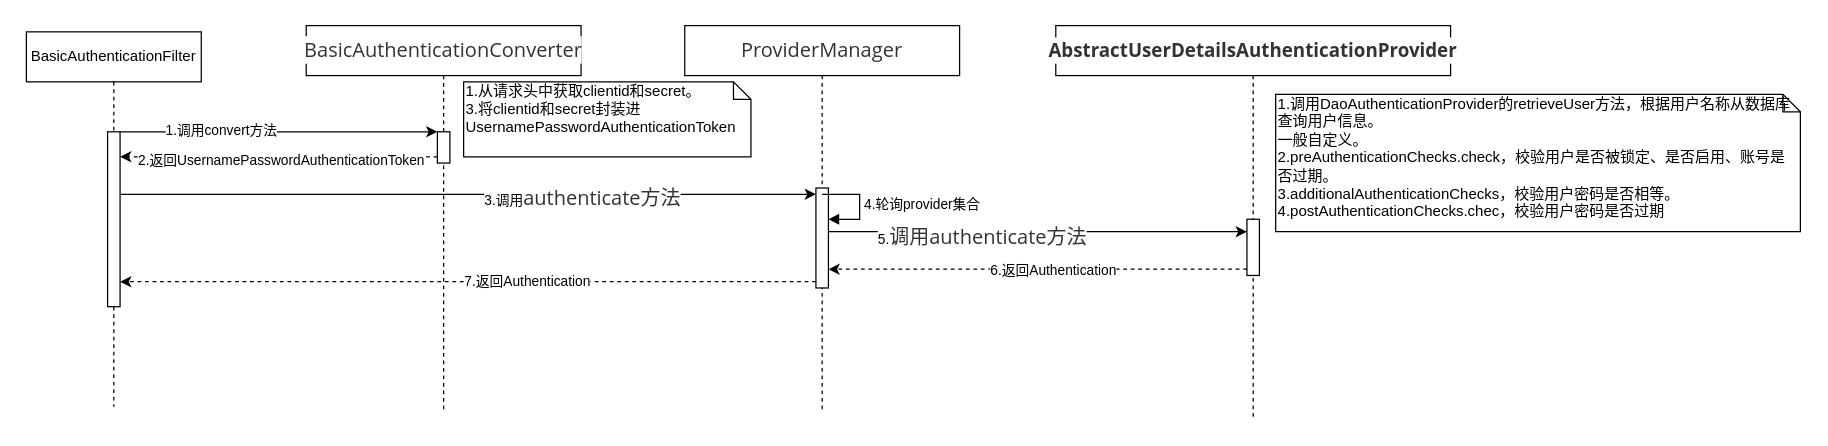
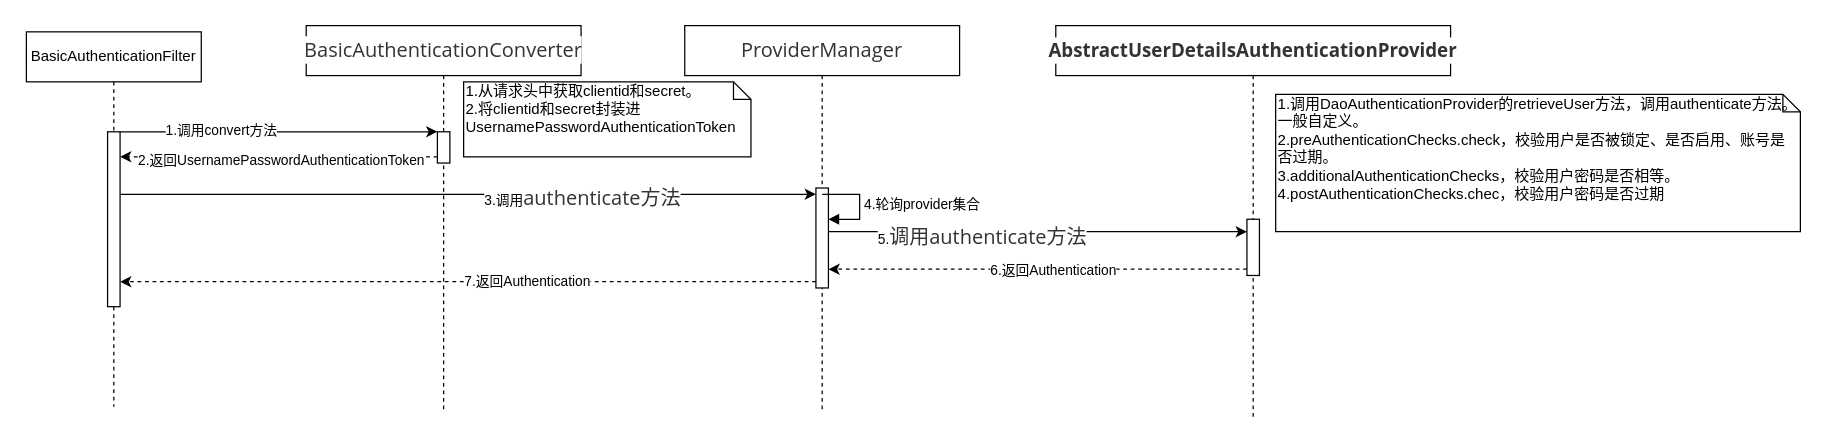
(608, 110) -> (608, 110)
(1539, 159) -> (1539, 159)
